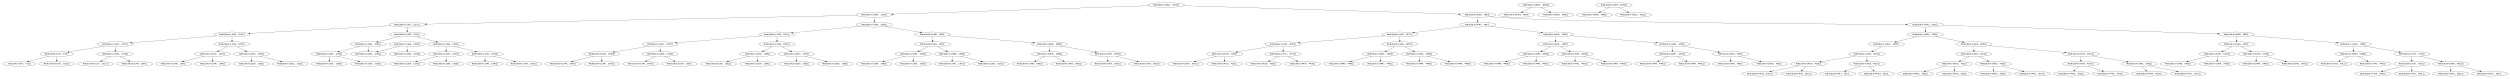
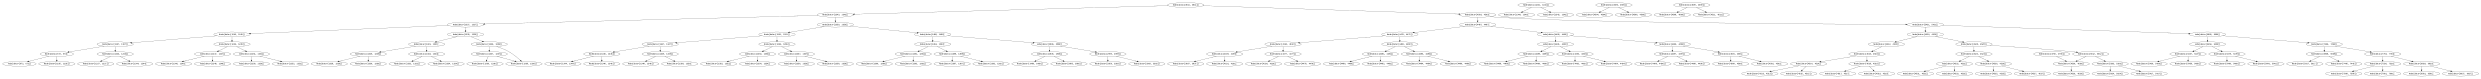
(368, 48) -> (427, 48)
(465, 49) -> (509, 52)
(2095, 69) -> (2061, 59)
